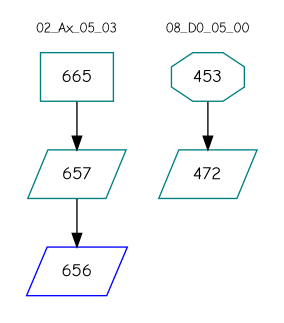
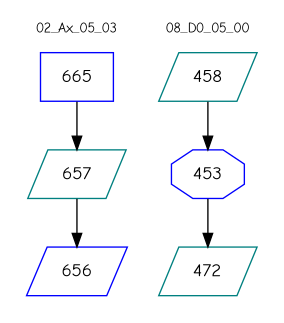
(77, 77) -> (77, 77)
none -> (208, 77)
(208, 77) -> (208, 174)
